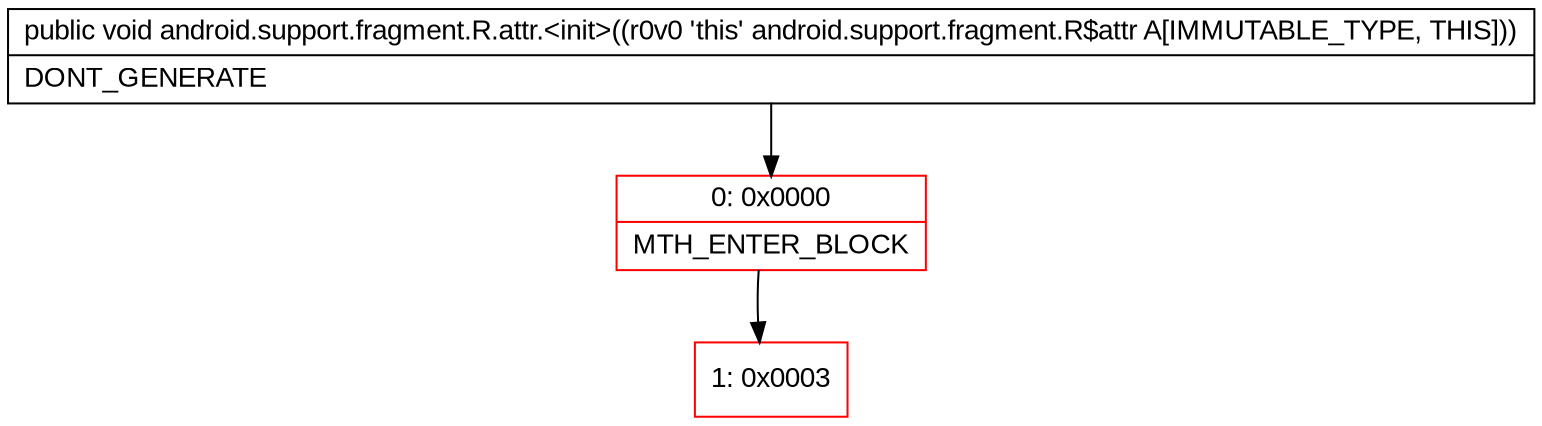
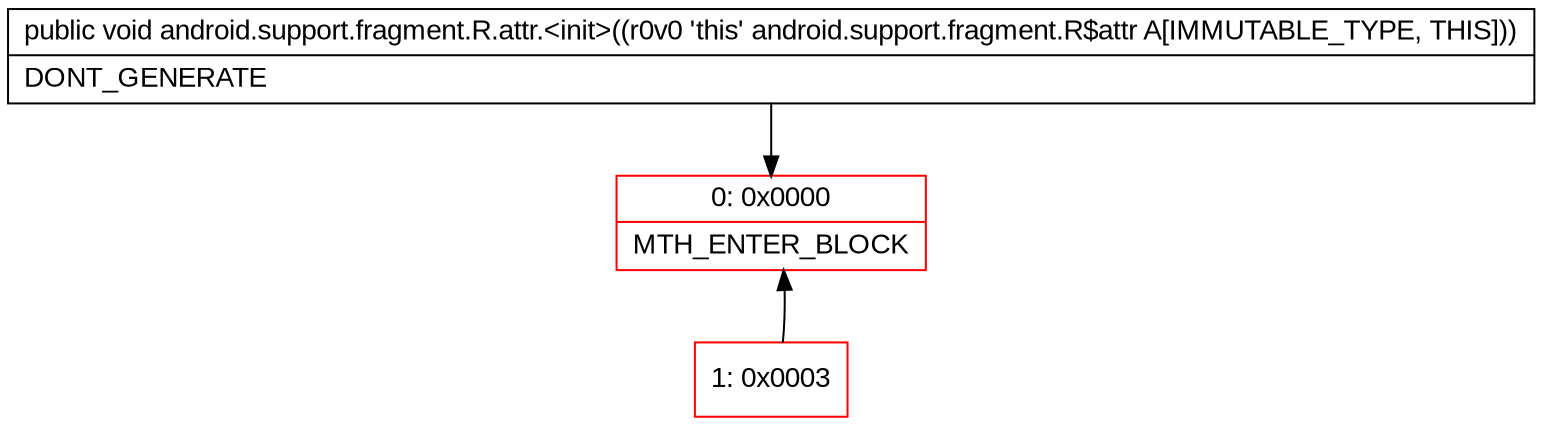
(758, 296) -> (785, 317)
